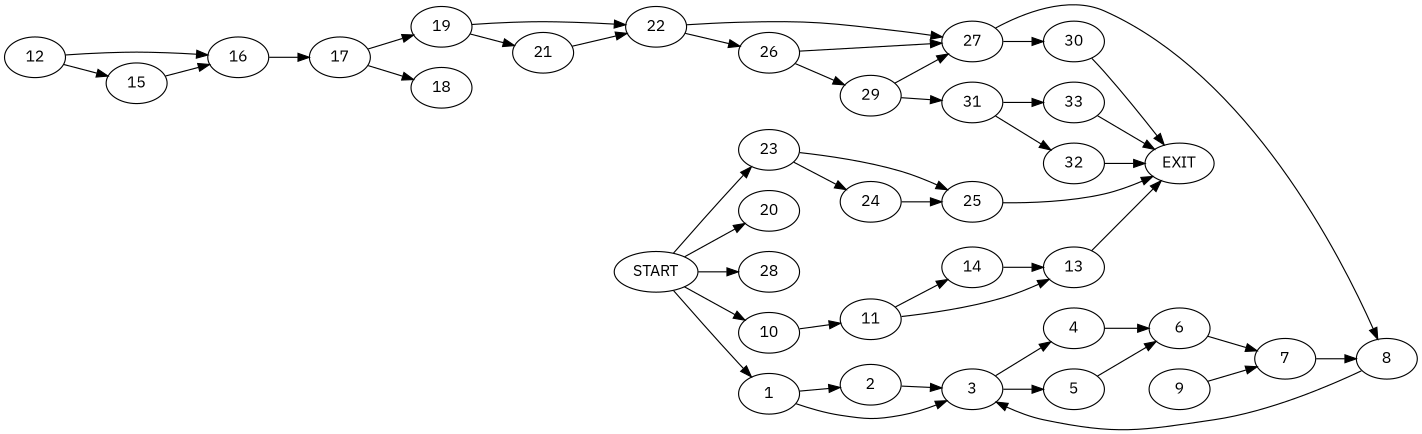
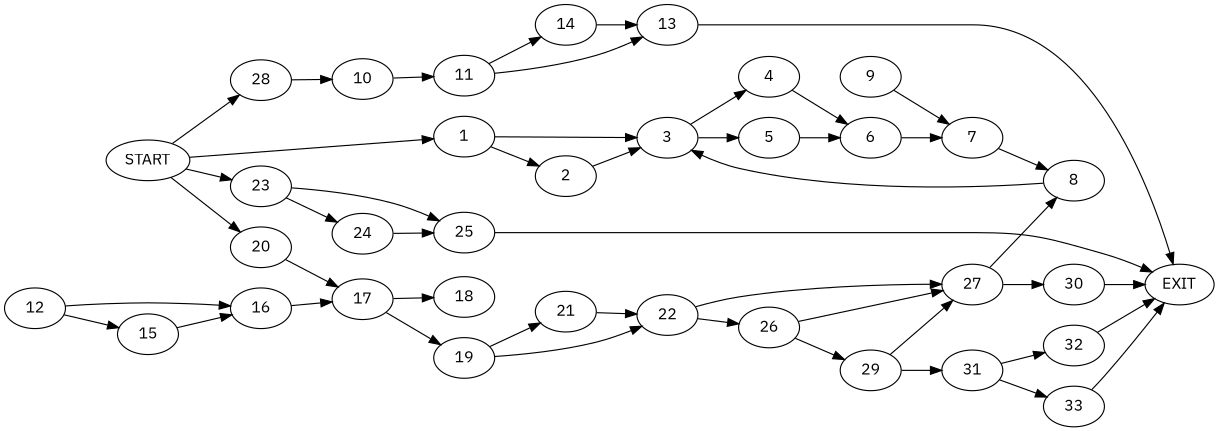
none -> (307, 271)
(710, 301) -> (306, 80)
